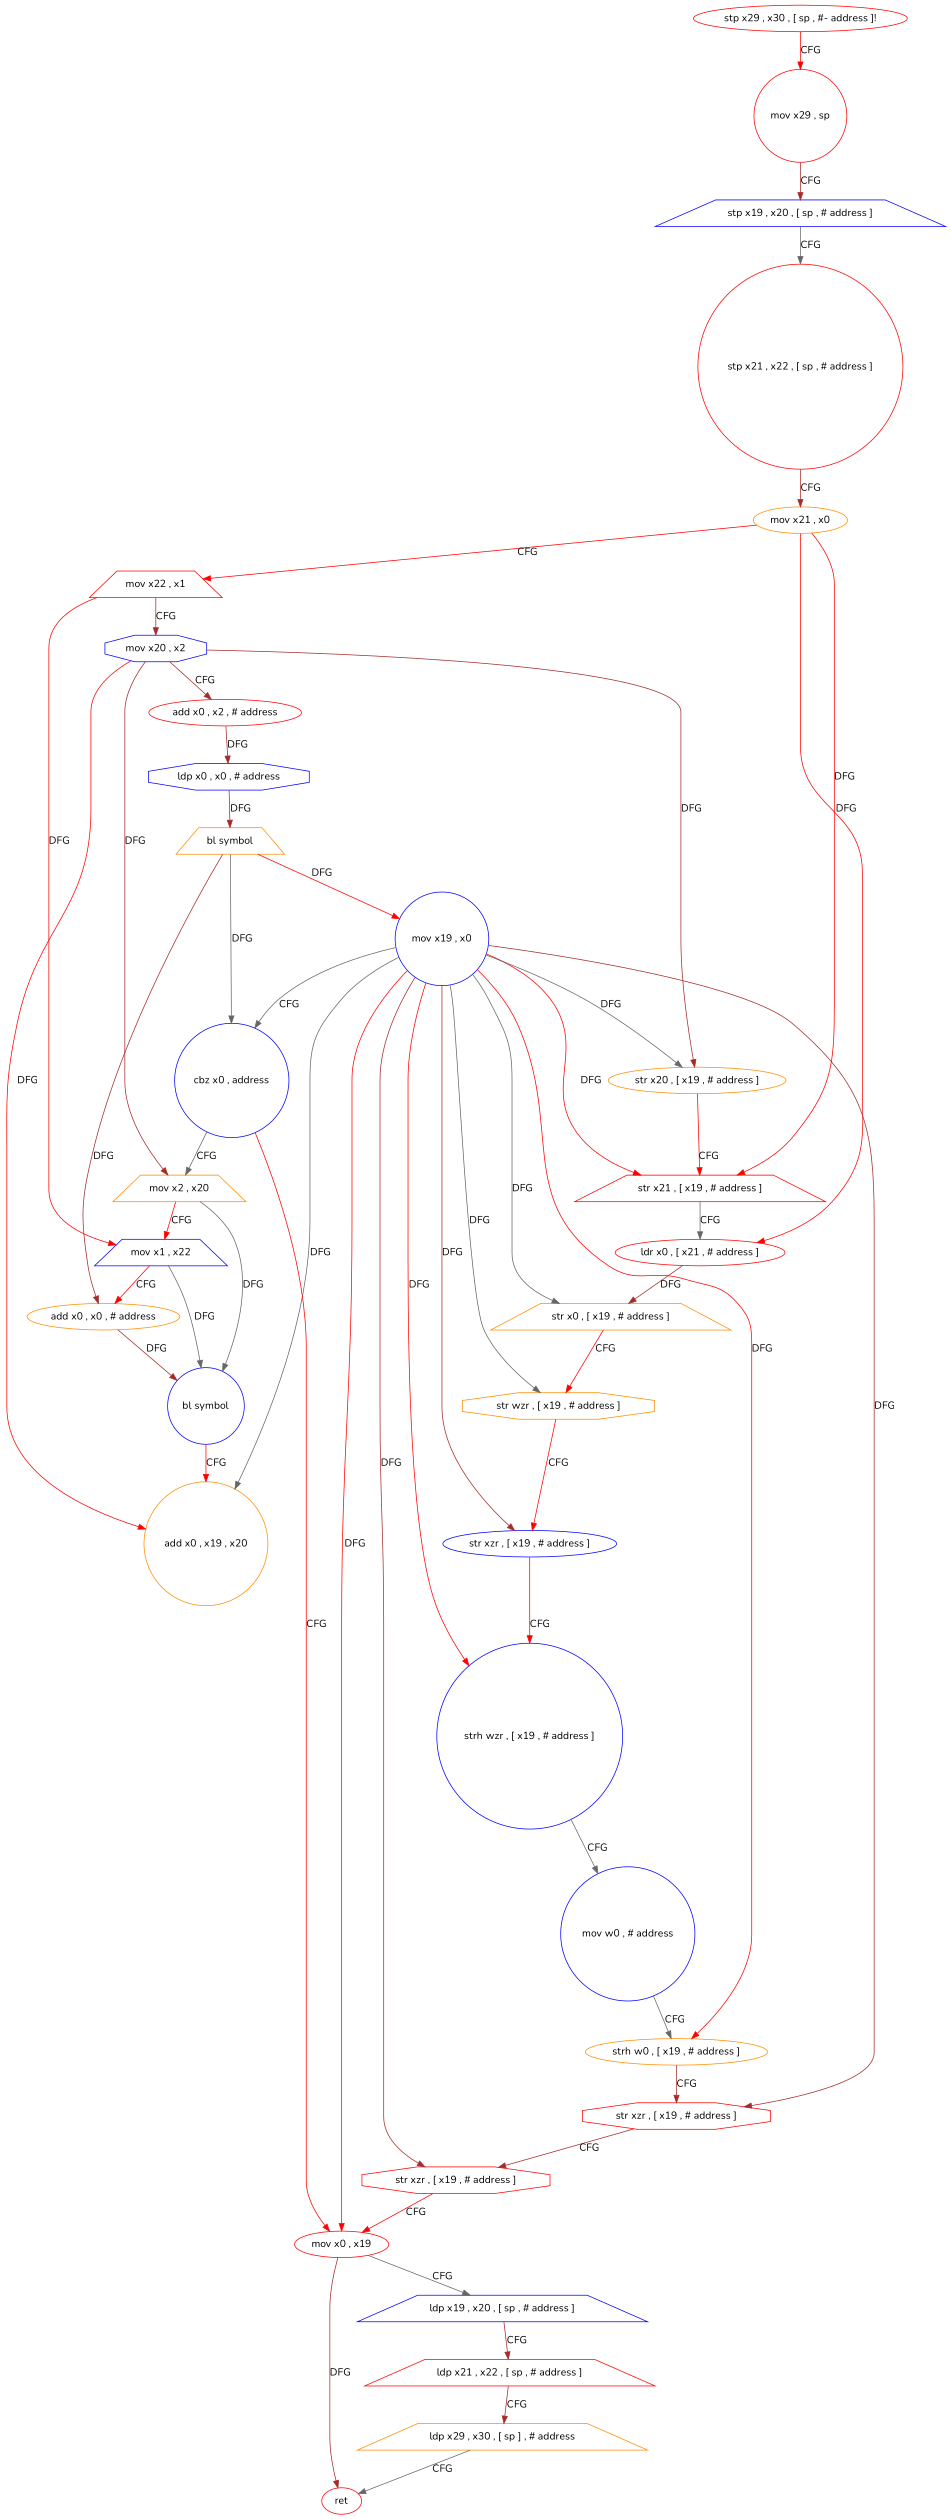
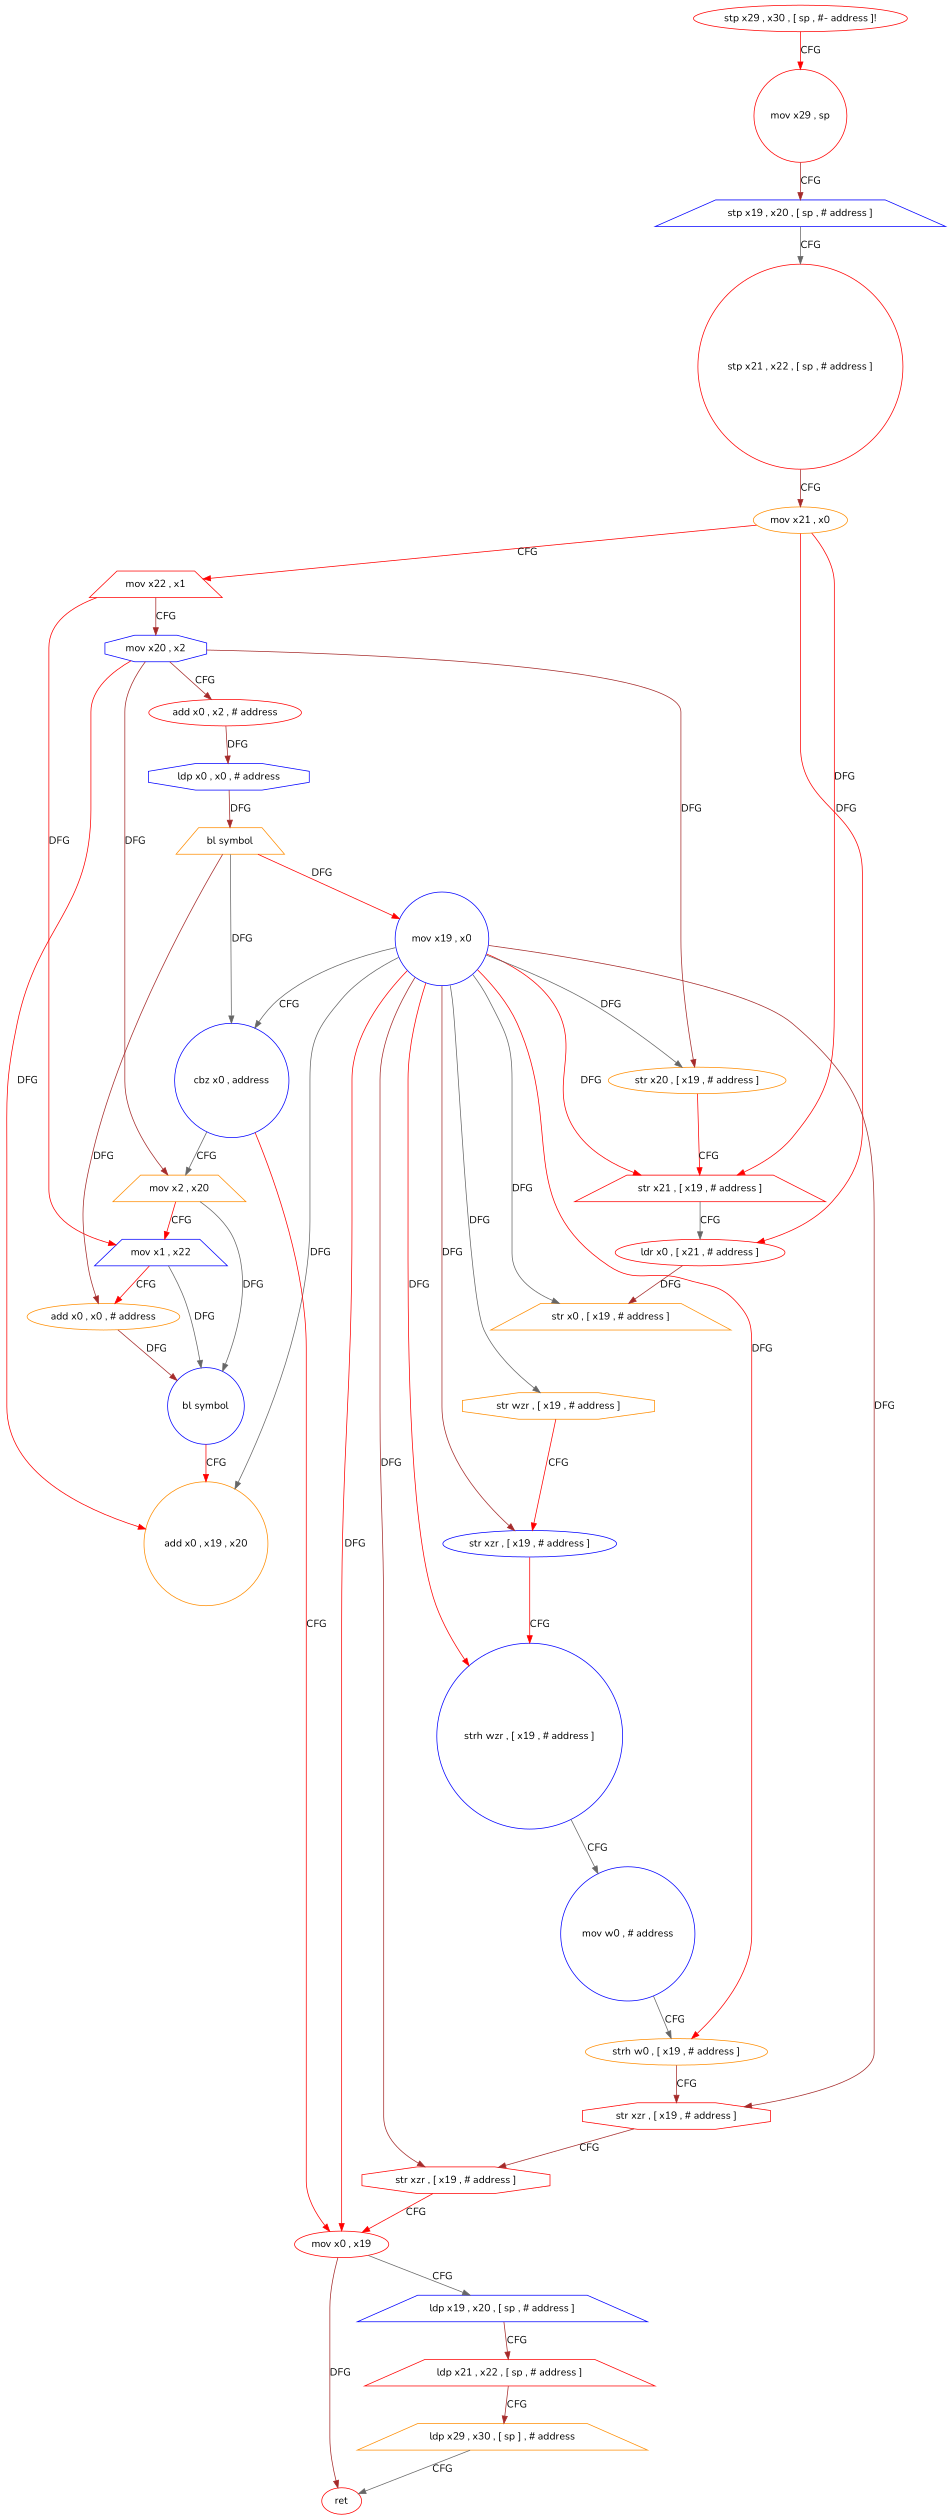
(587, 1358) -> none
